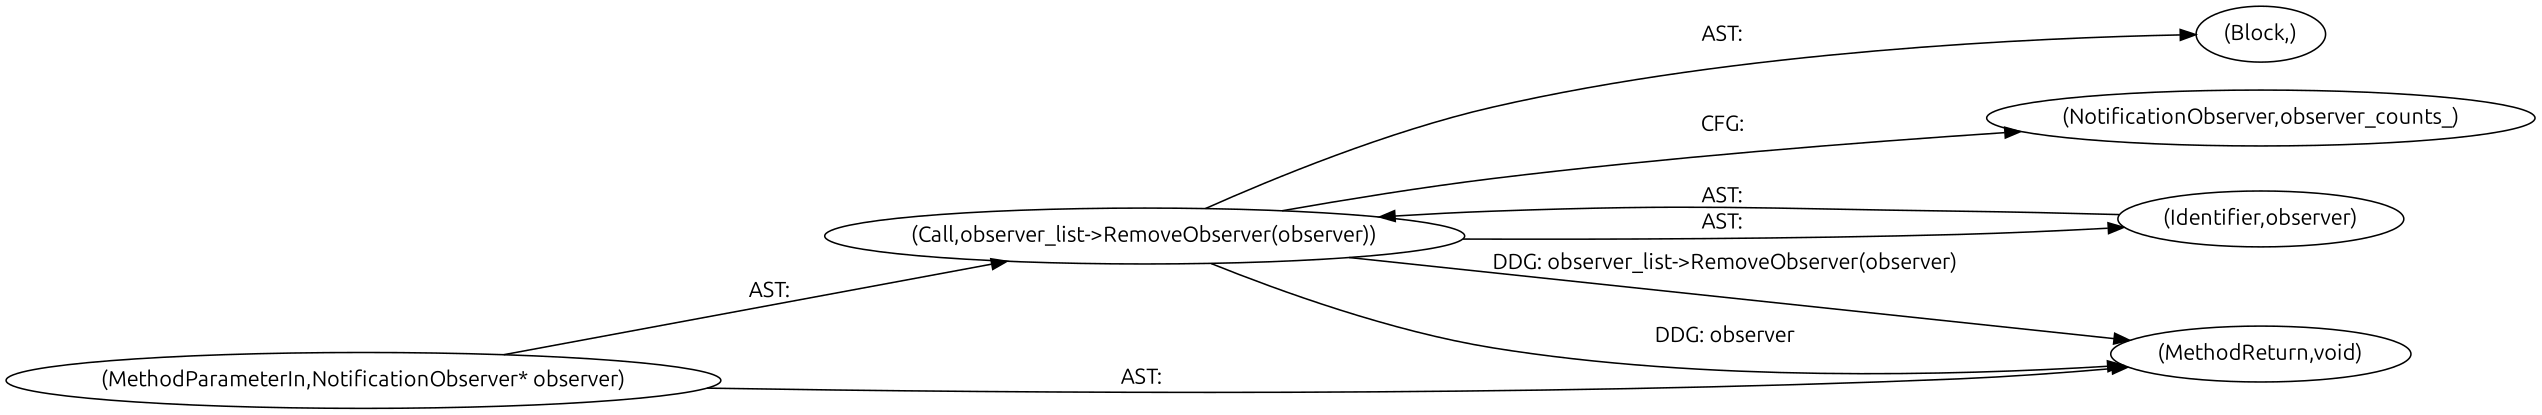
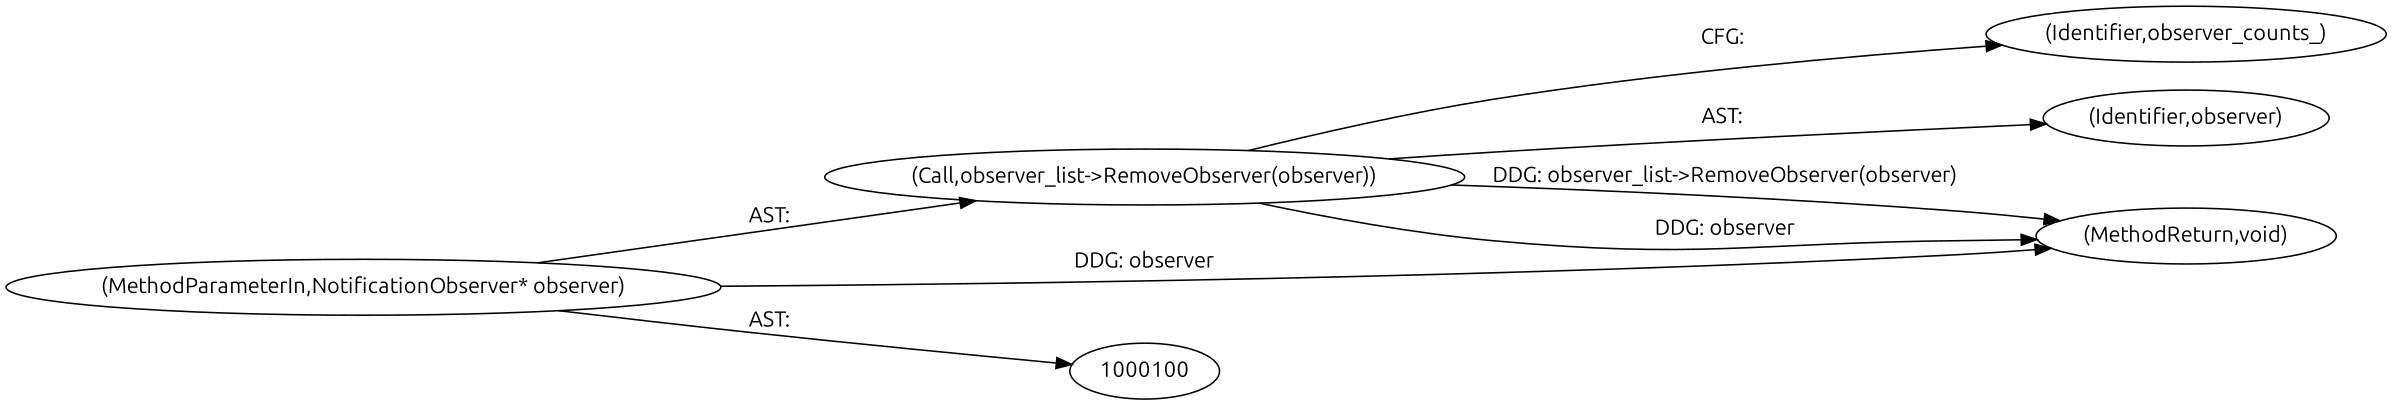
(2261, 34) -> none
(2261, 118) -> (2186, 34)
(1757, 208) -> none
none -> (1145, 371)
(1145, 378) -> (1145, 262)
